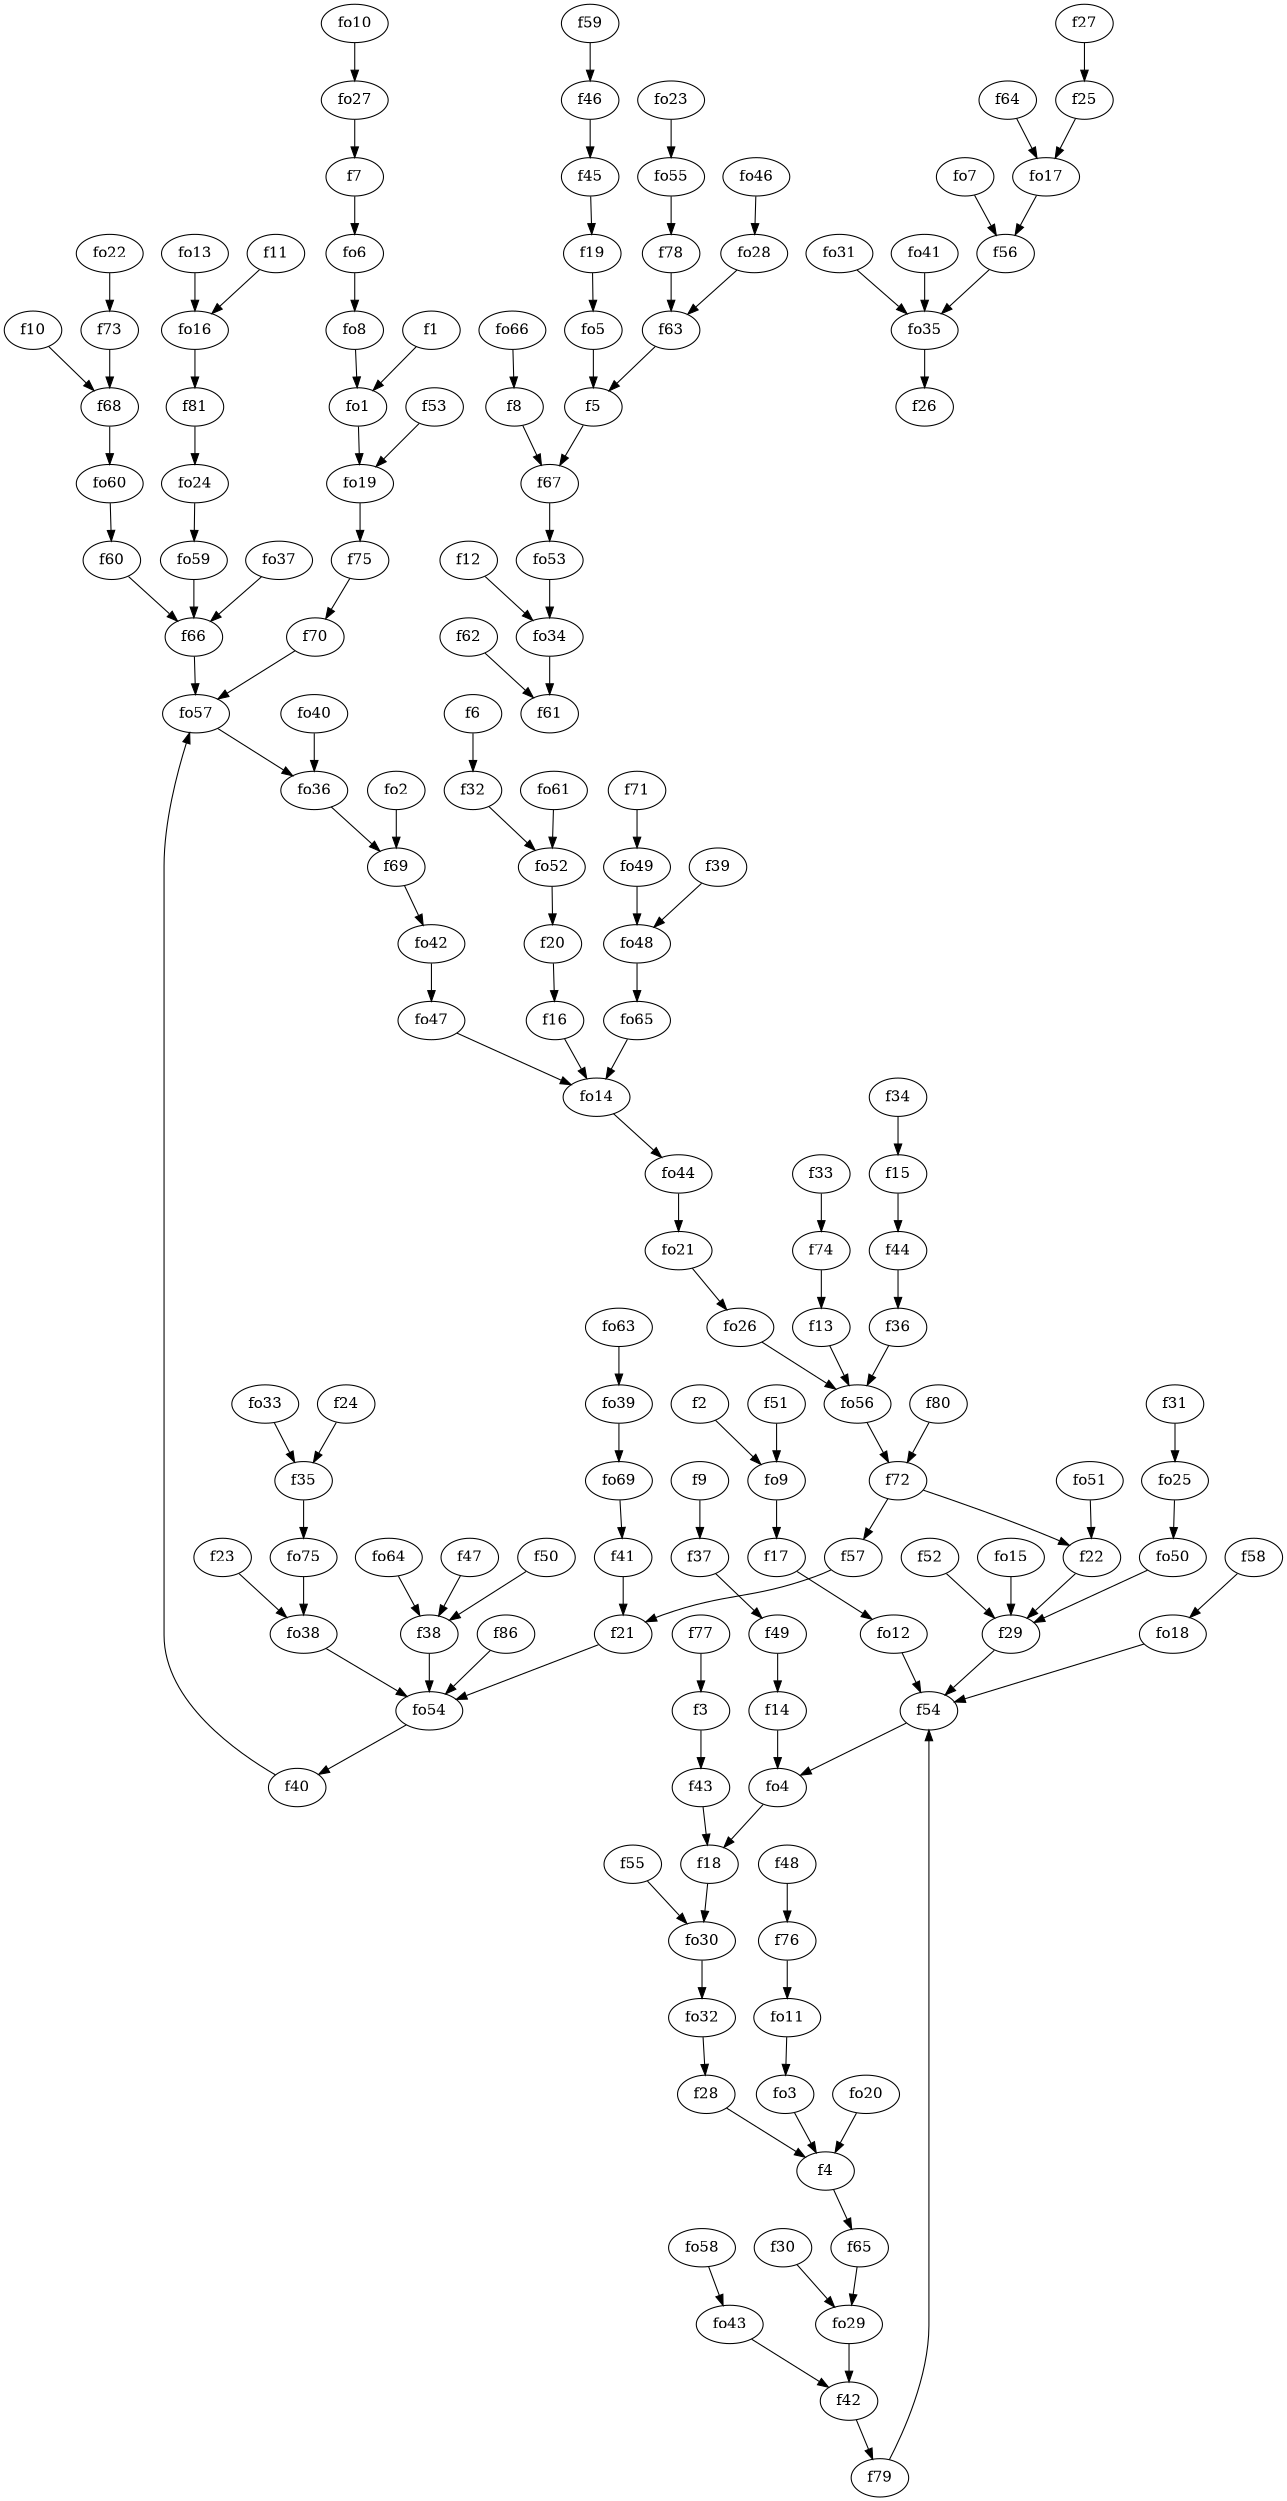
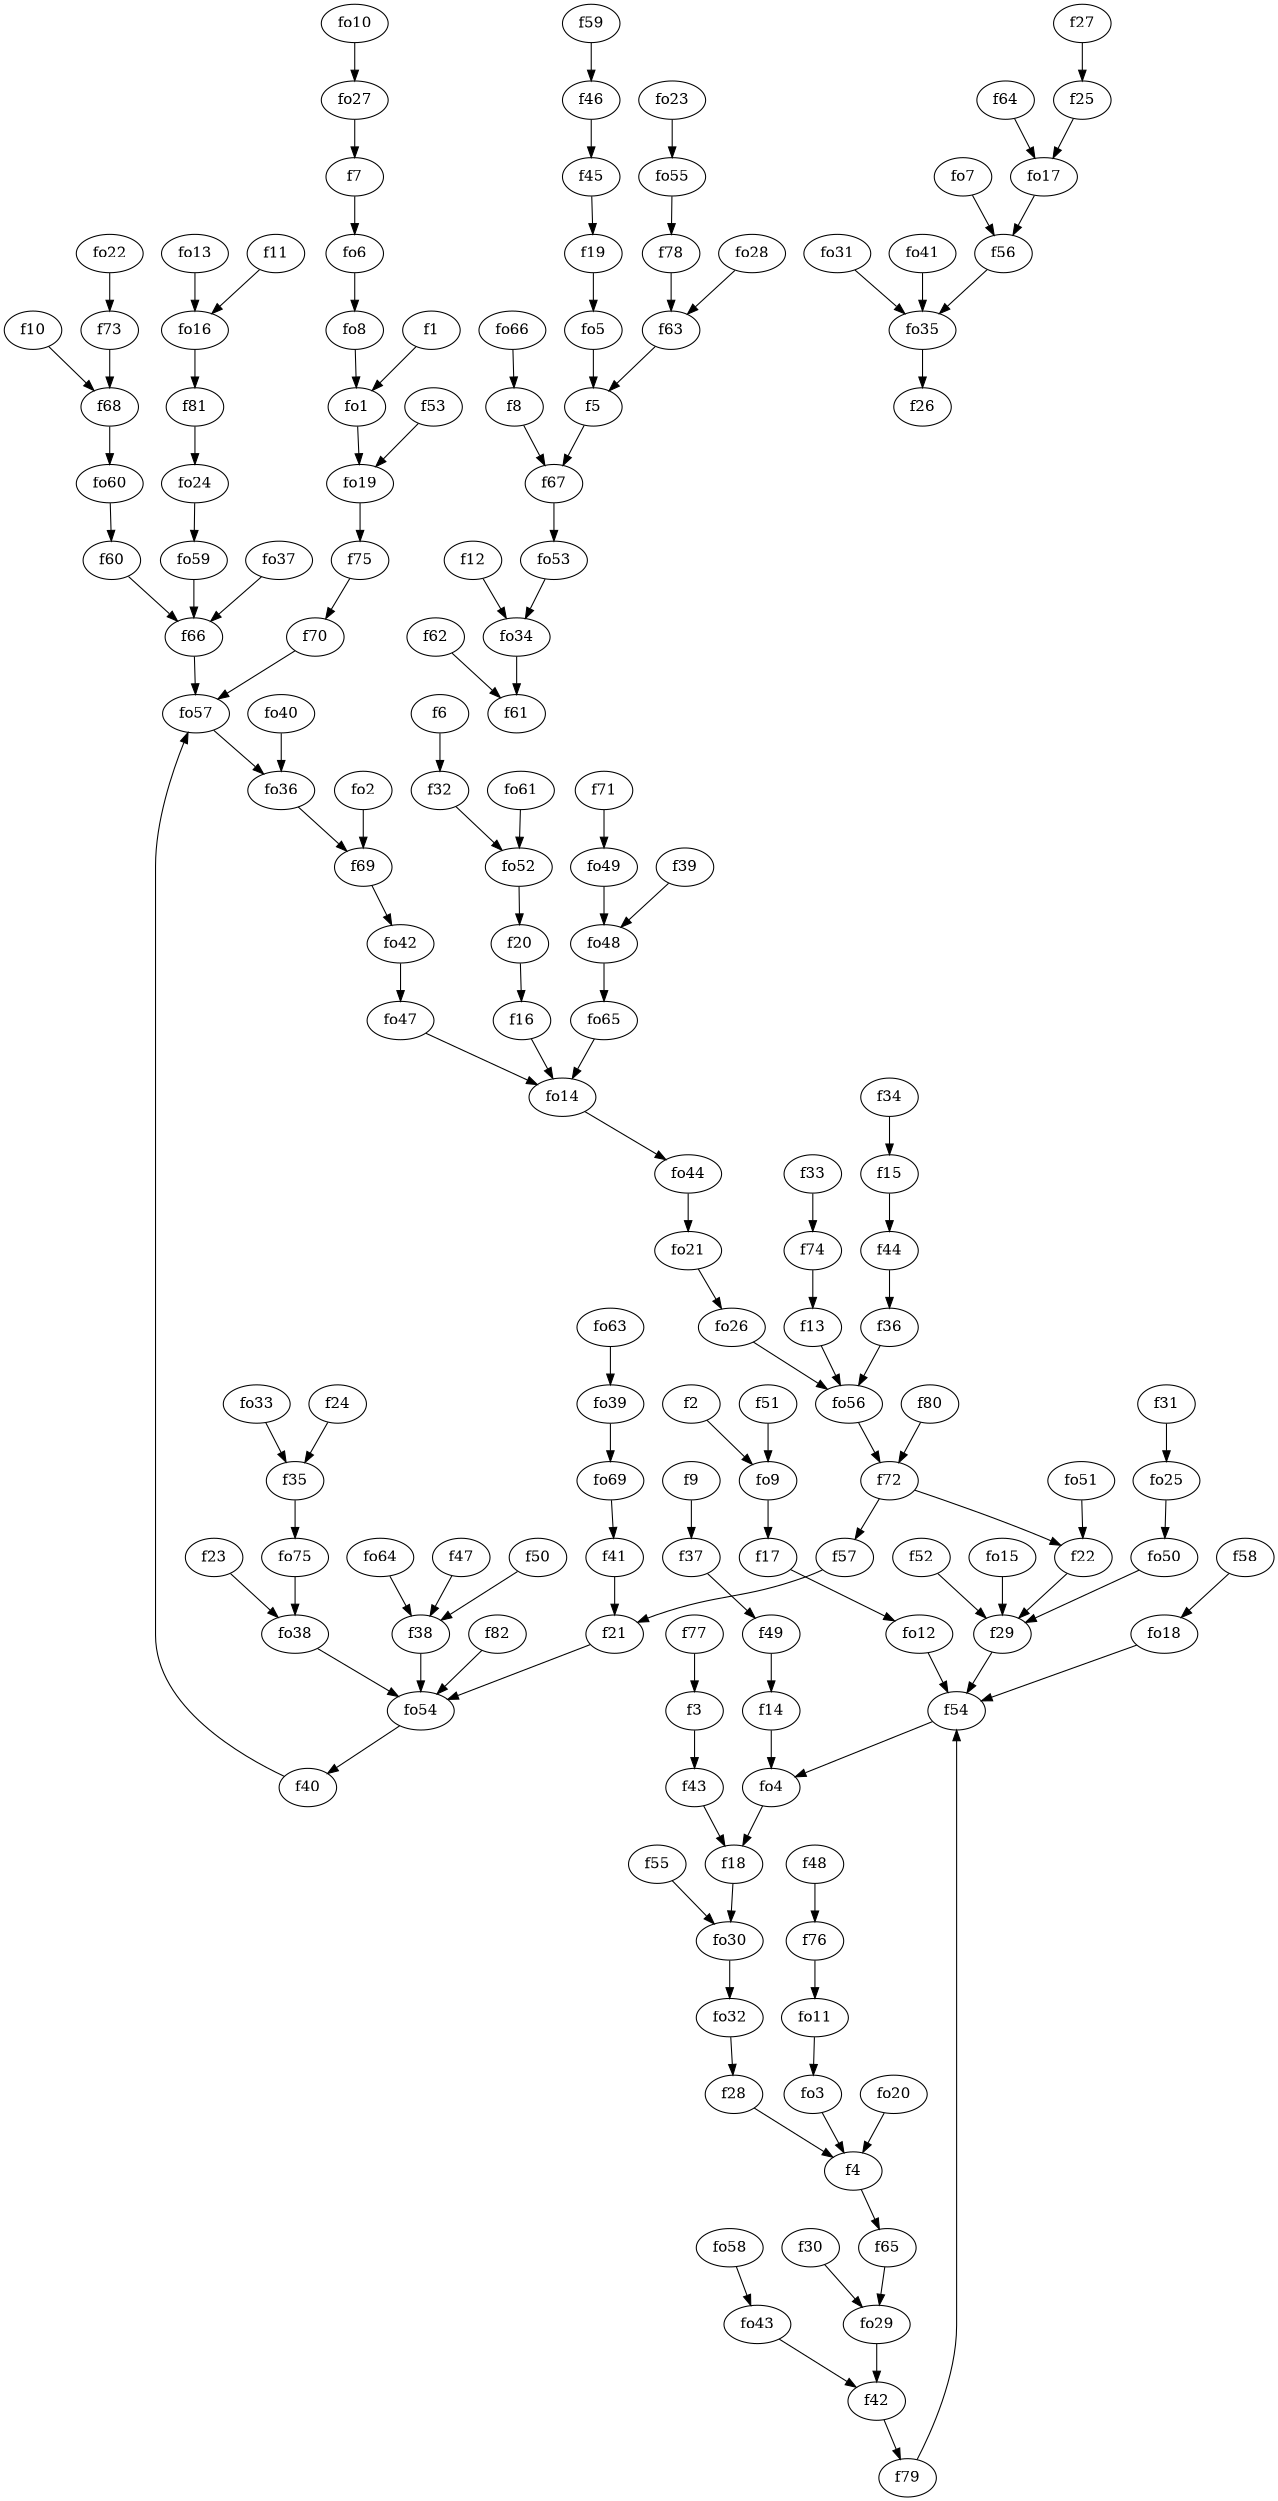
(756, 177) -> none
(506, 1634) -> (497, 1634)
